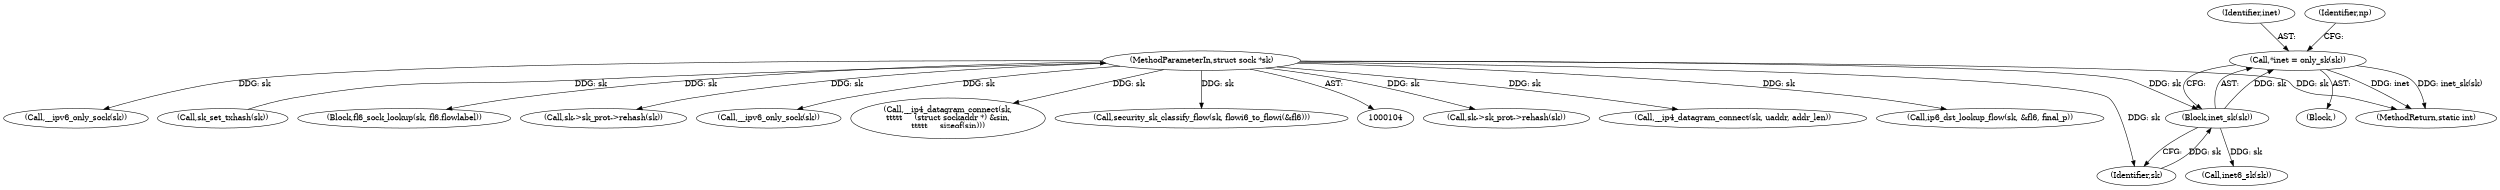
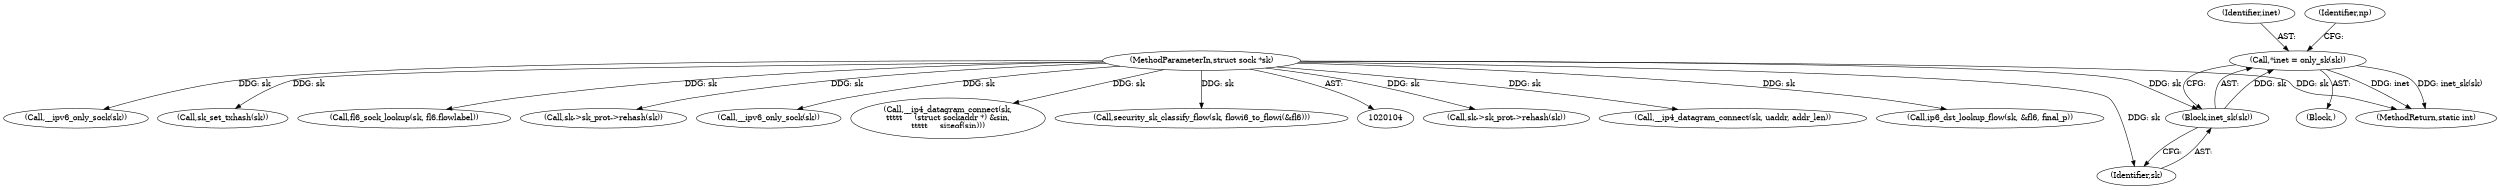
(673, 76) -> (669, 67)
(404, 118) -> (404, 118)
(1386, 118) -> (1386, 118)
(2205, 152) -> (2205, 152)
(2237, 176) -> none
